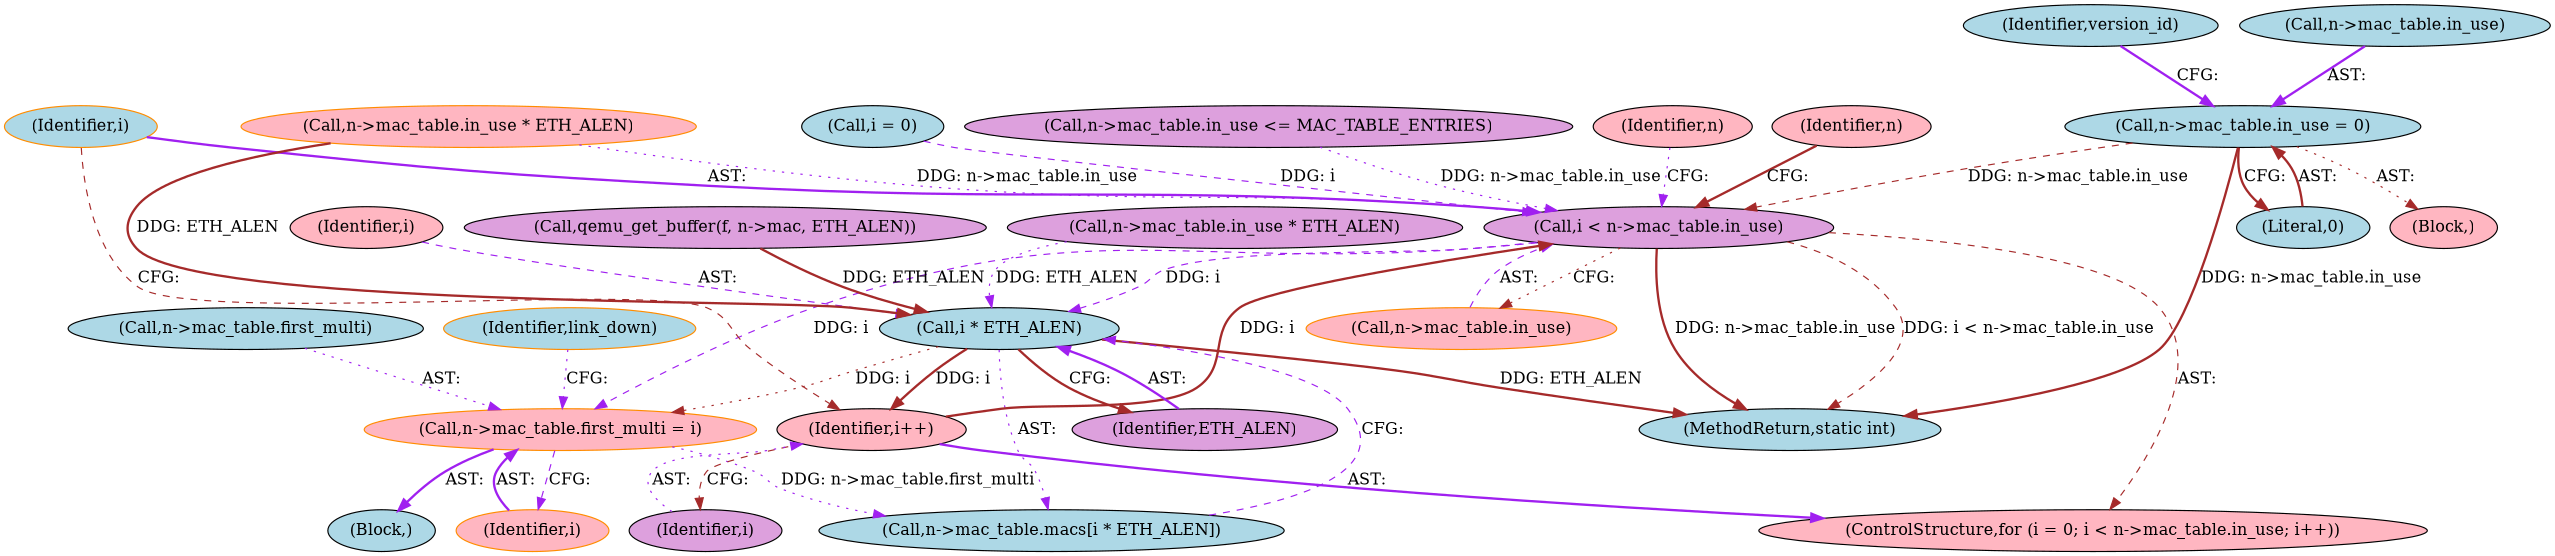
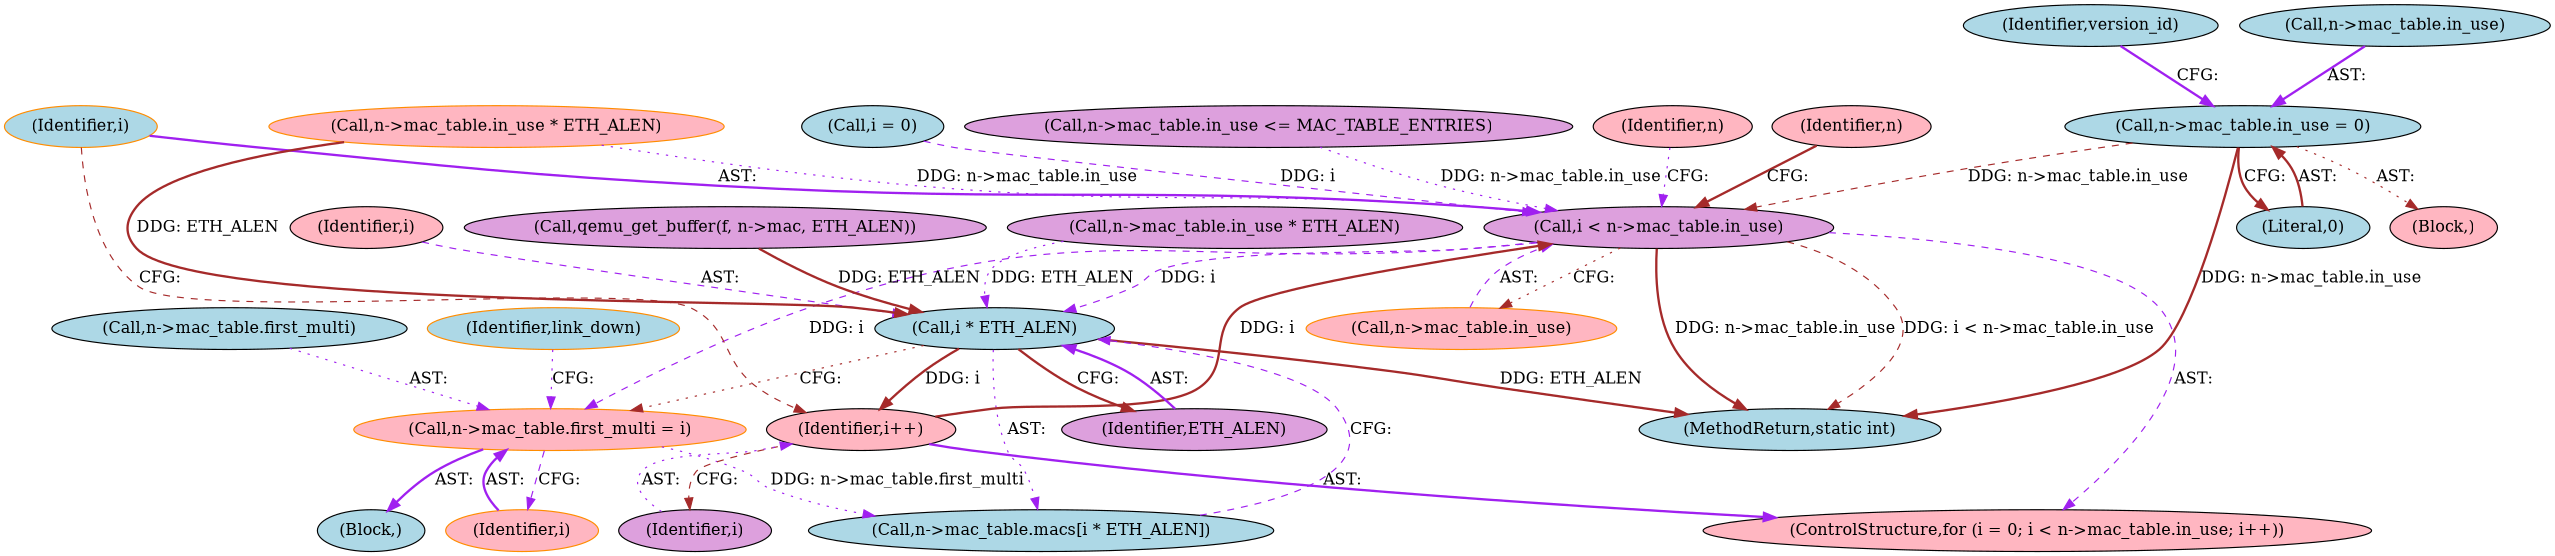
(2103, 274) -> (2114, 279)
(883, 379) -> (823, 379)
